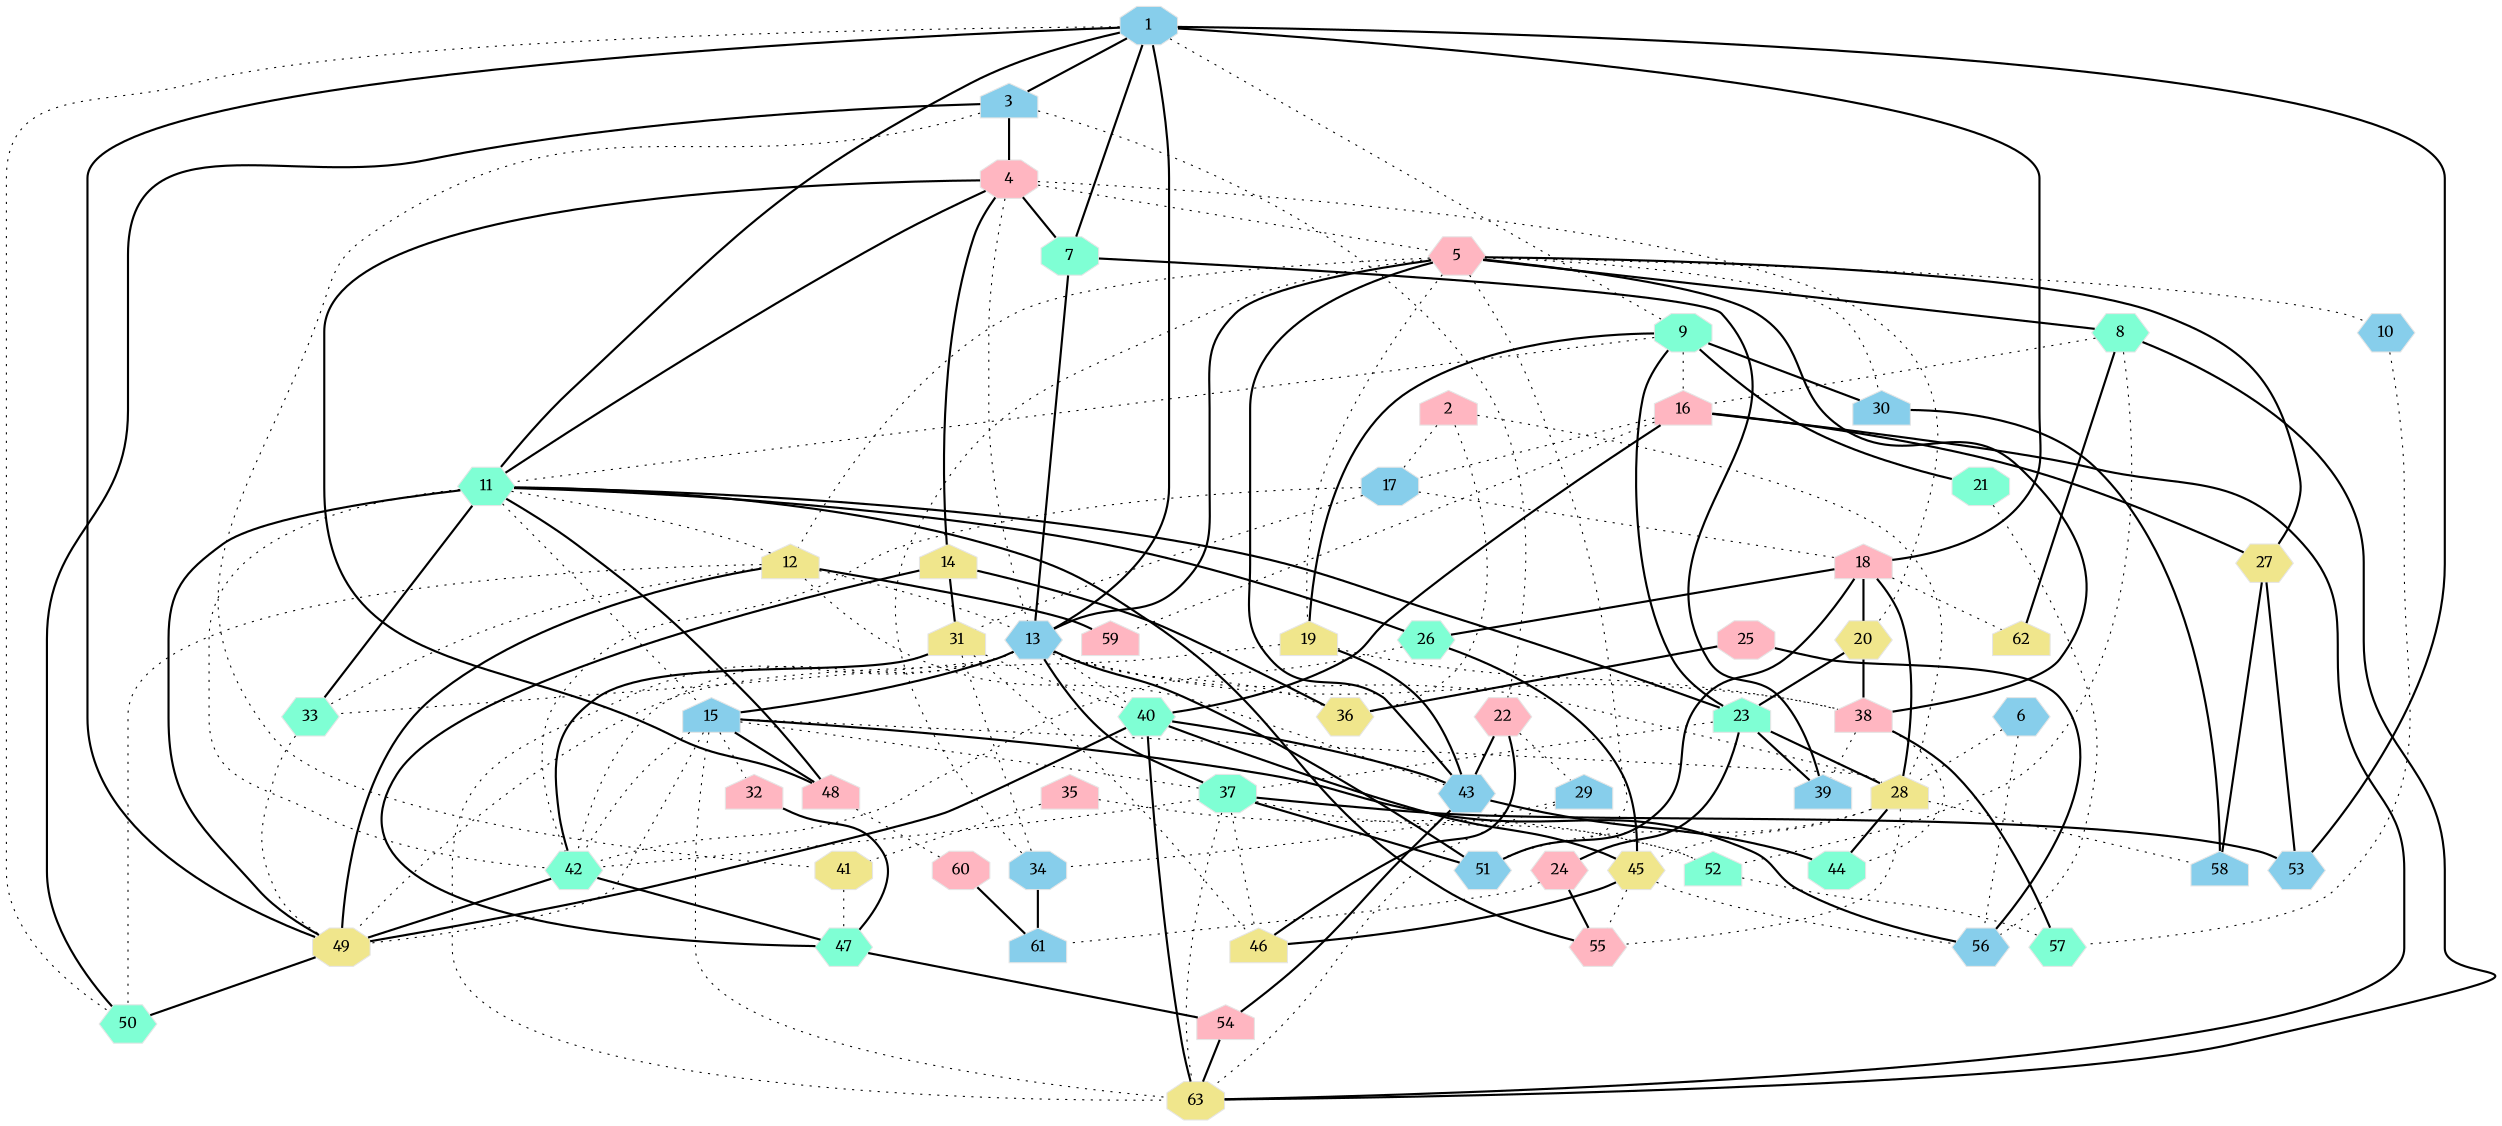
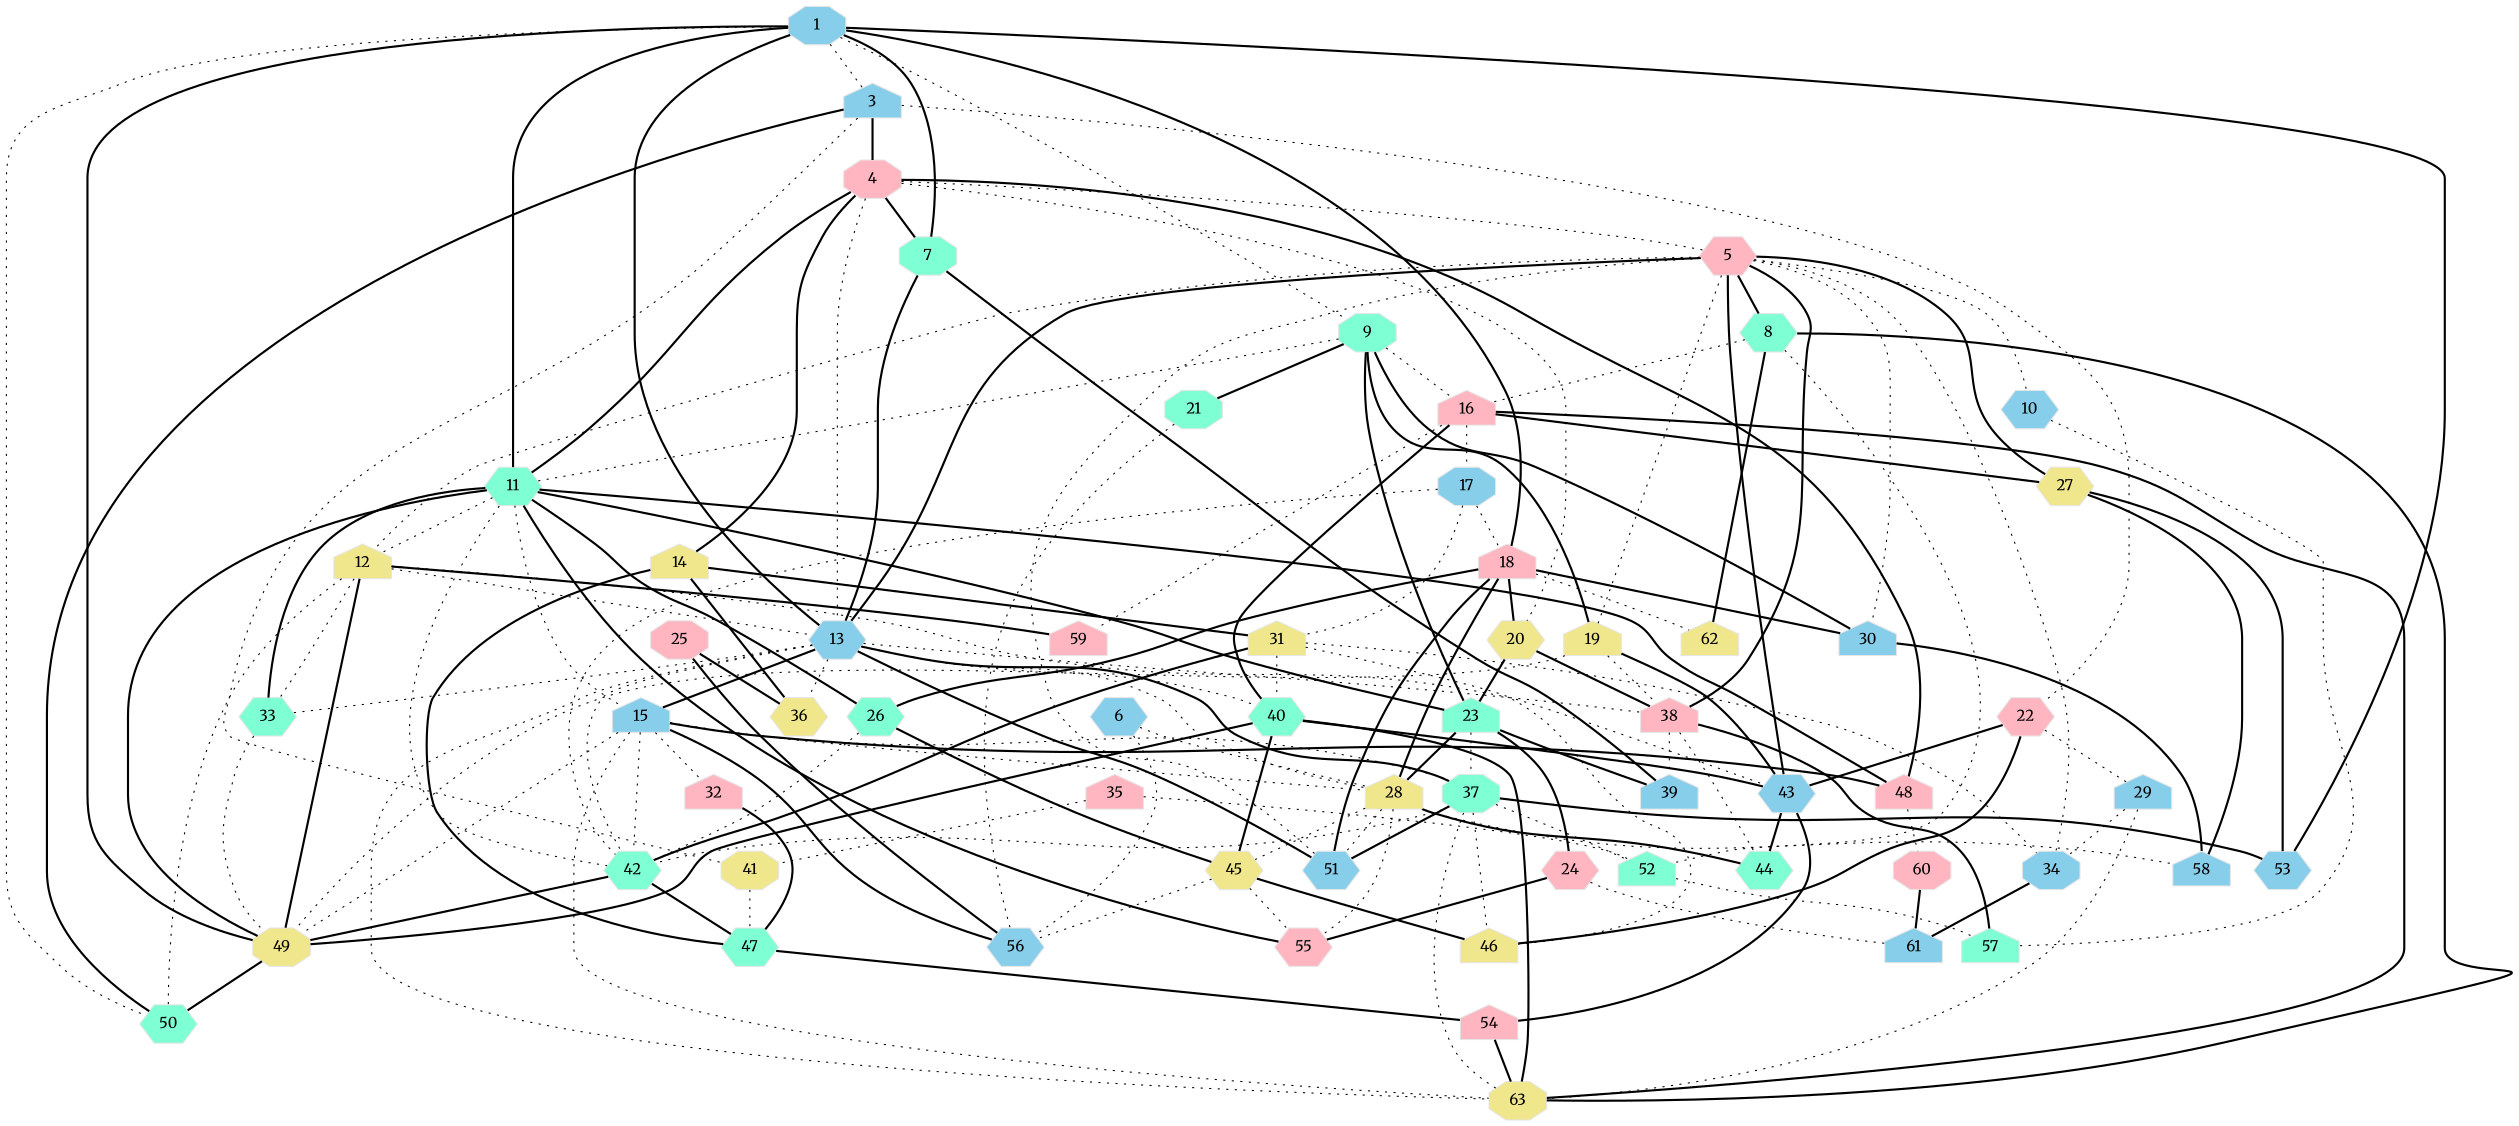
(1077, 65) -> (846, 66)
(1449, 410) -> none
none -> (1688, 602)
(1837, 870) -> (1764, 870)
(2058, 947) -> (1990, 947)
